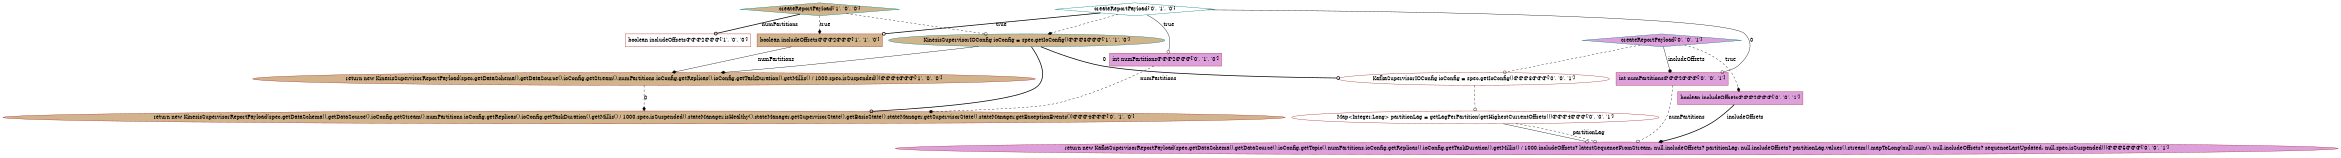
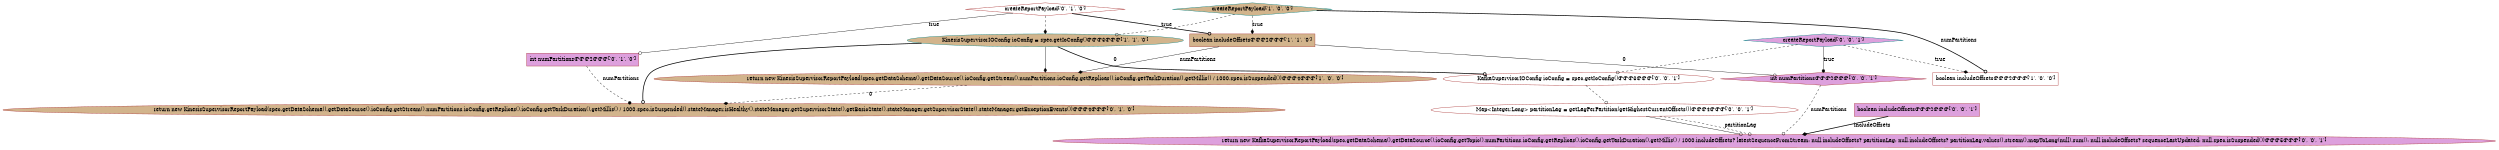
(1135, 9) -> (1045, 9)
(1503, 14) -> (1544, 60)
(1717, 59) -> (1904, 58)
(1687, 60) -> (1829, 60)
(1672, 79) -> (1823, 79)
